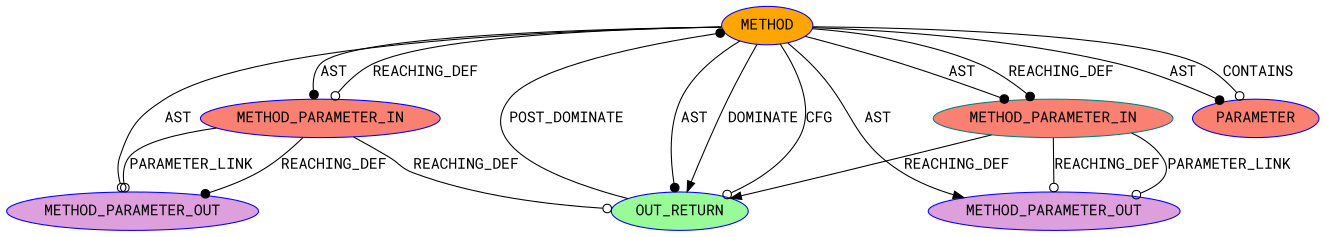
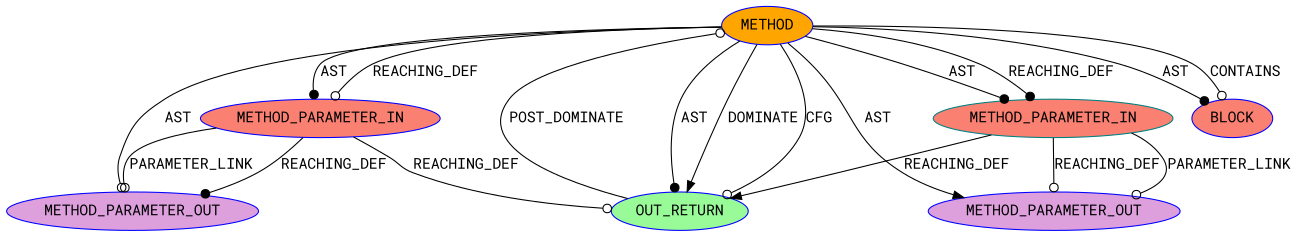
(524, 86) -> (524, 86)
(1256, 118) -> (1232, 118)
